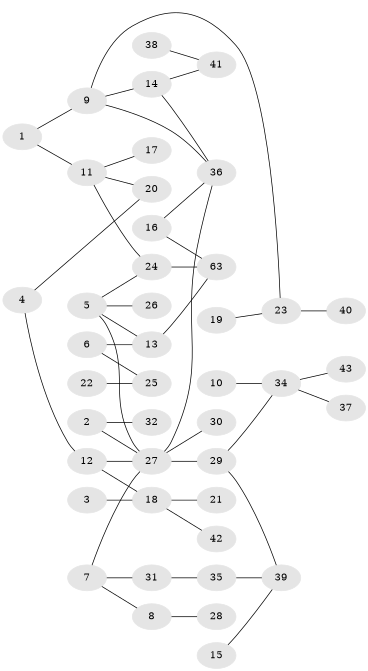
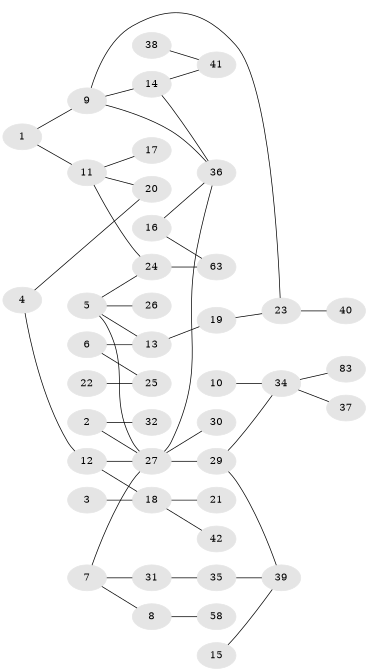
(186, 307) -> (184, 333)
(346, 369) -> (346, 369)
(217, 617) -> (217, 617)
